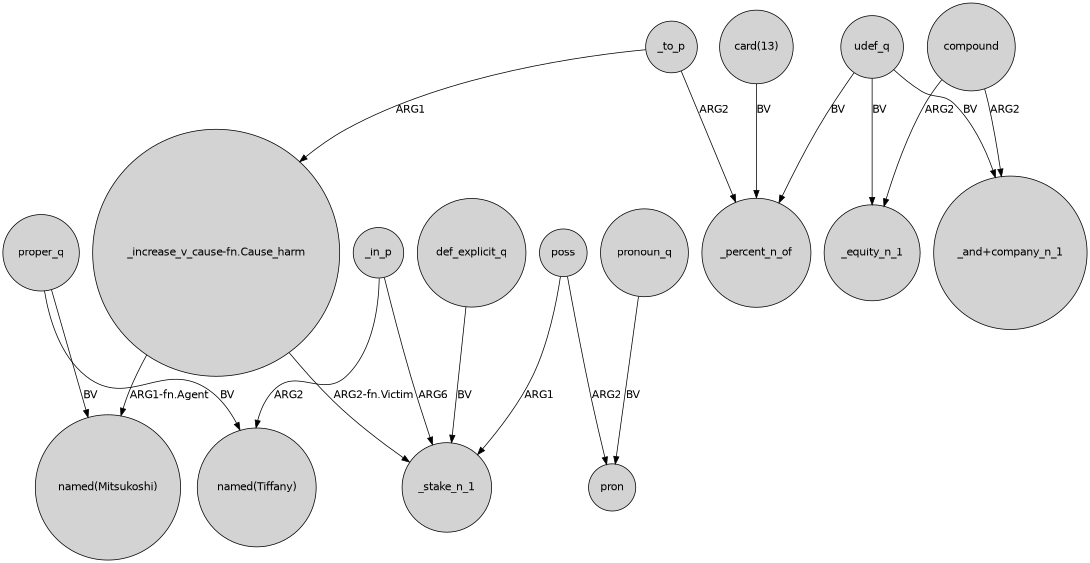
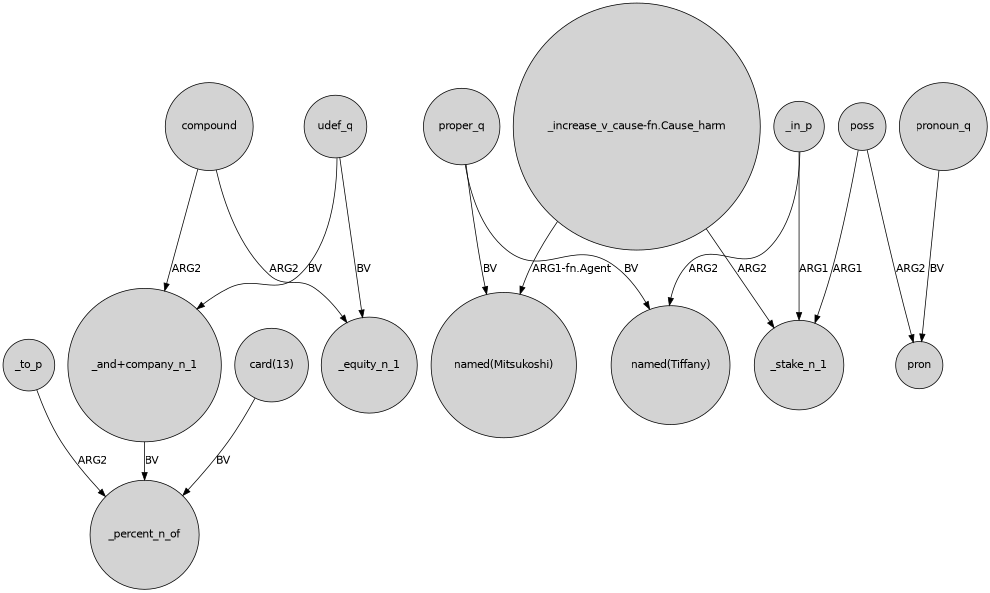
(468, 82) -> none
(815, 133) -> (145, 457)
(472, 253) -> none
(373, 396) -> (752, 269)
(433, 396) -> (814, 269)
